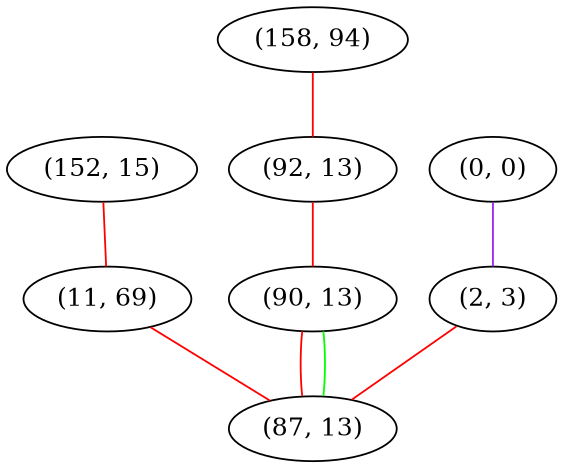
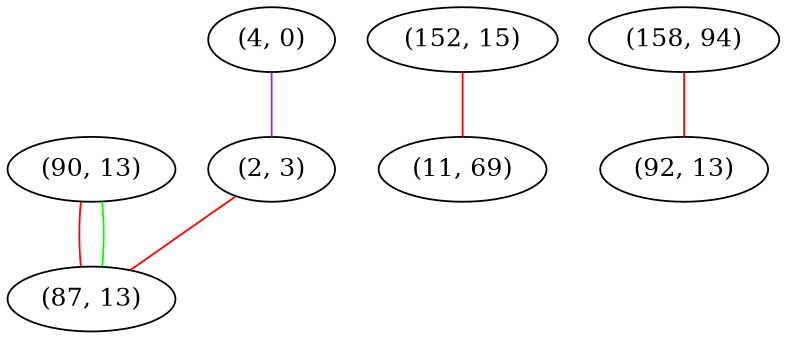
(493, 169) -> (272, 40)
(313, 234) -> none
(210, 364) -> none
